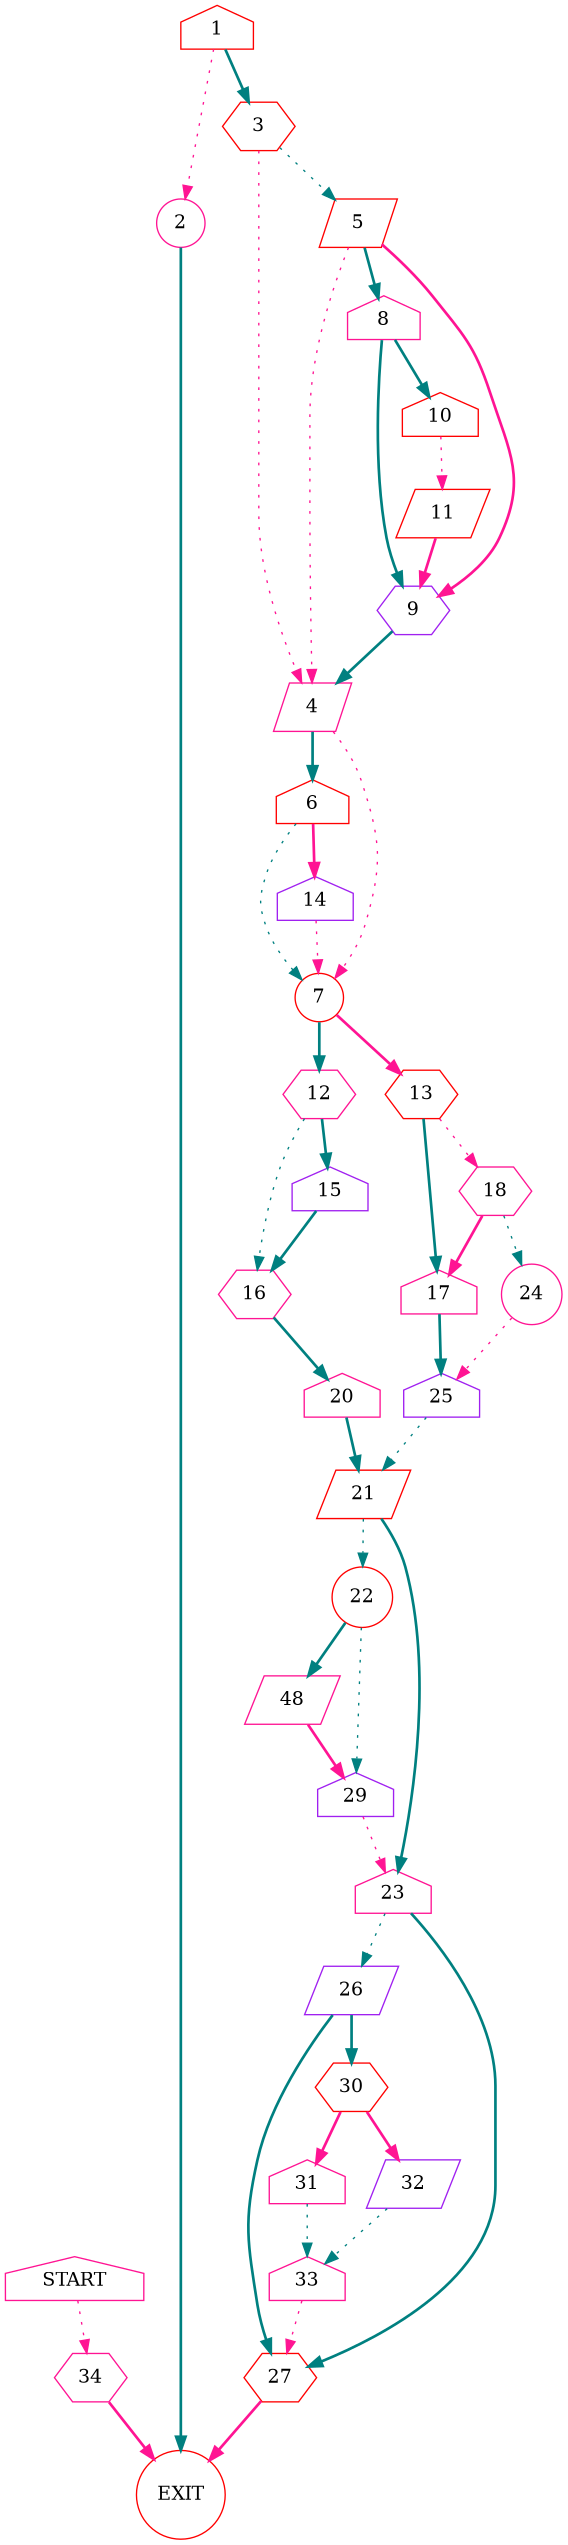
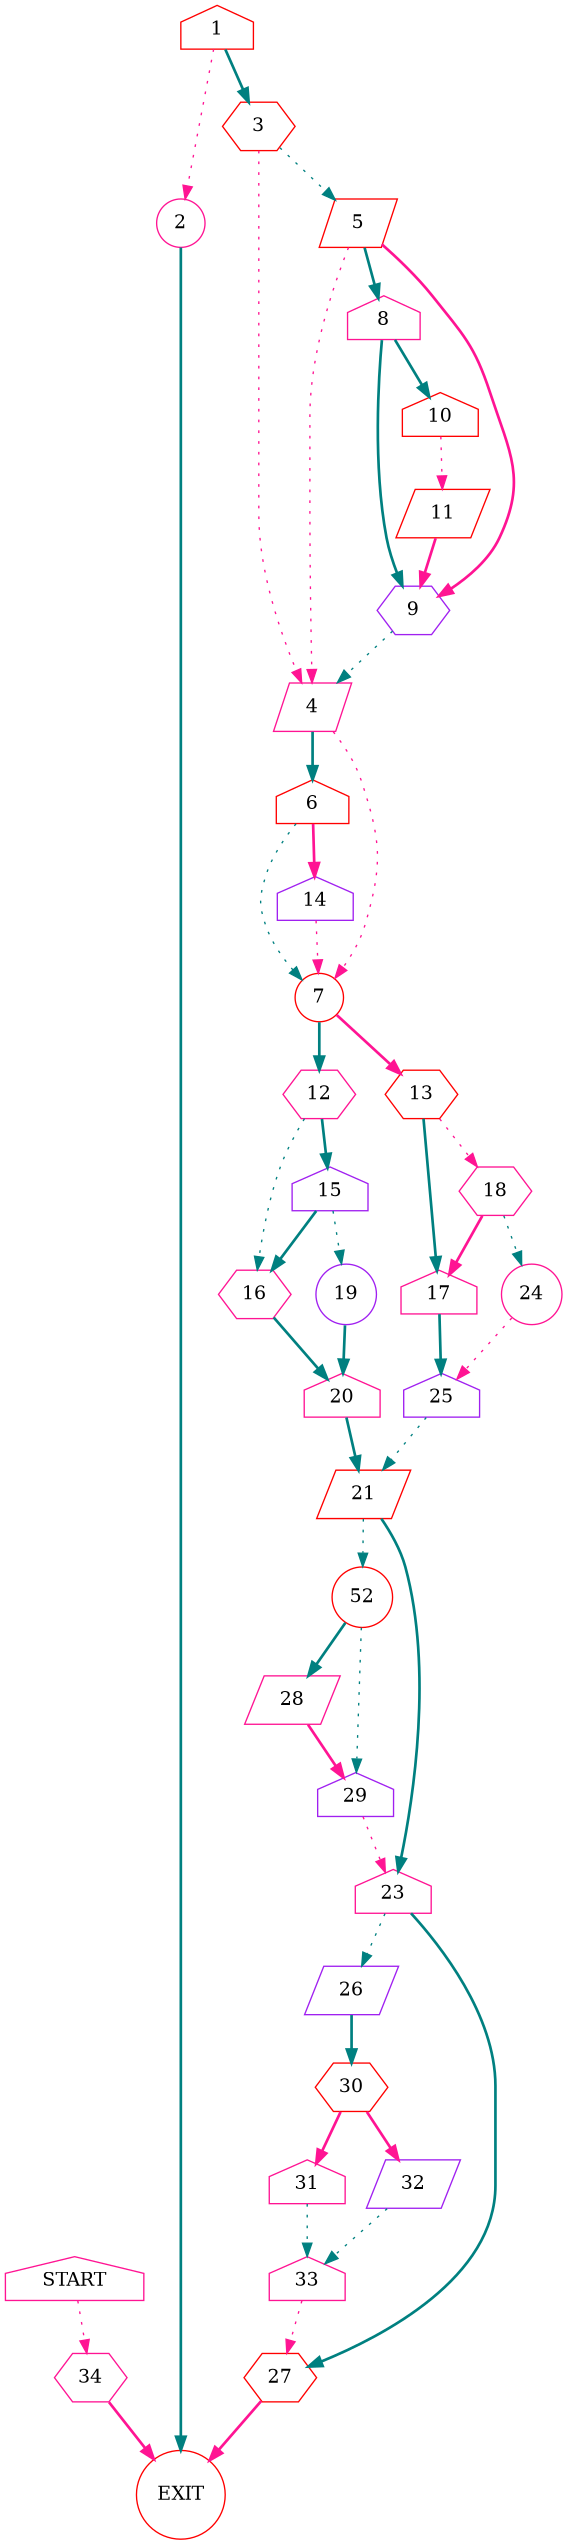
(370, 652) -> (370, 652)
none -> (346, 1294)
(362, 1597) -> (362, 1597)
(292, 1700) -> (292, 1700)
(256, 2169) -> none
